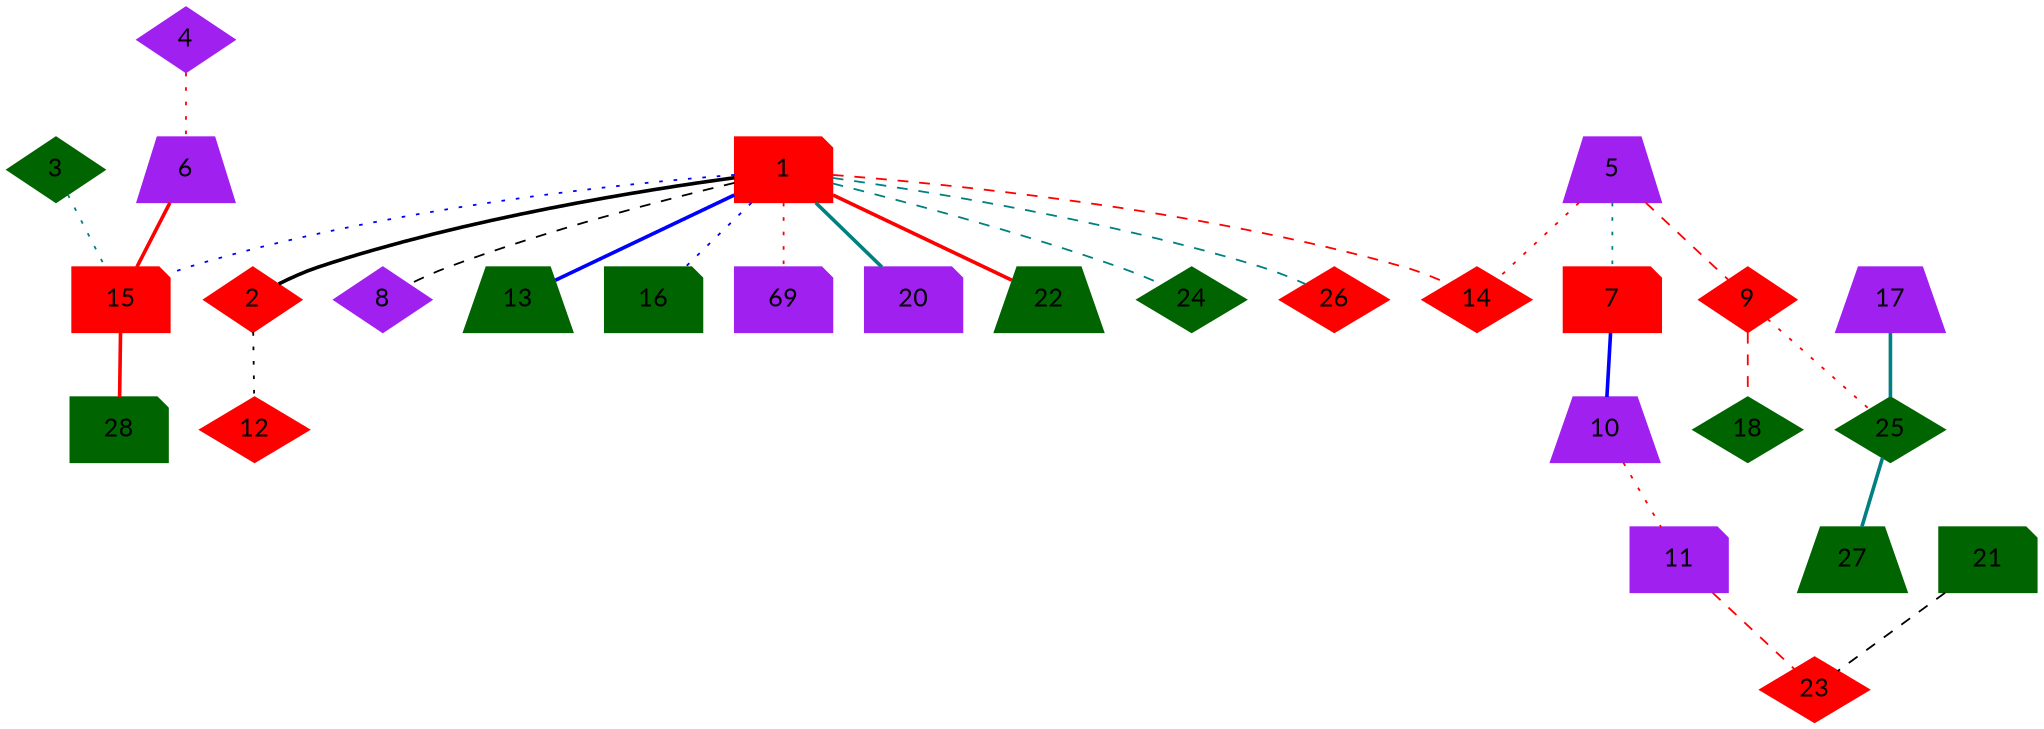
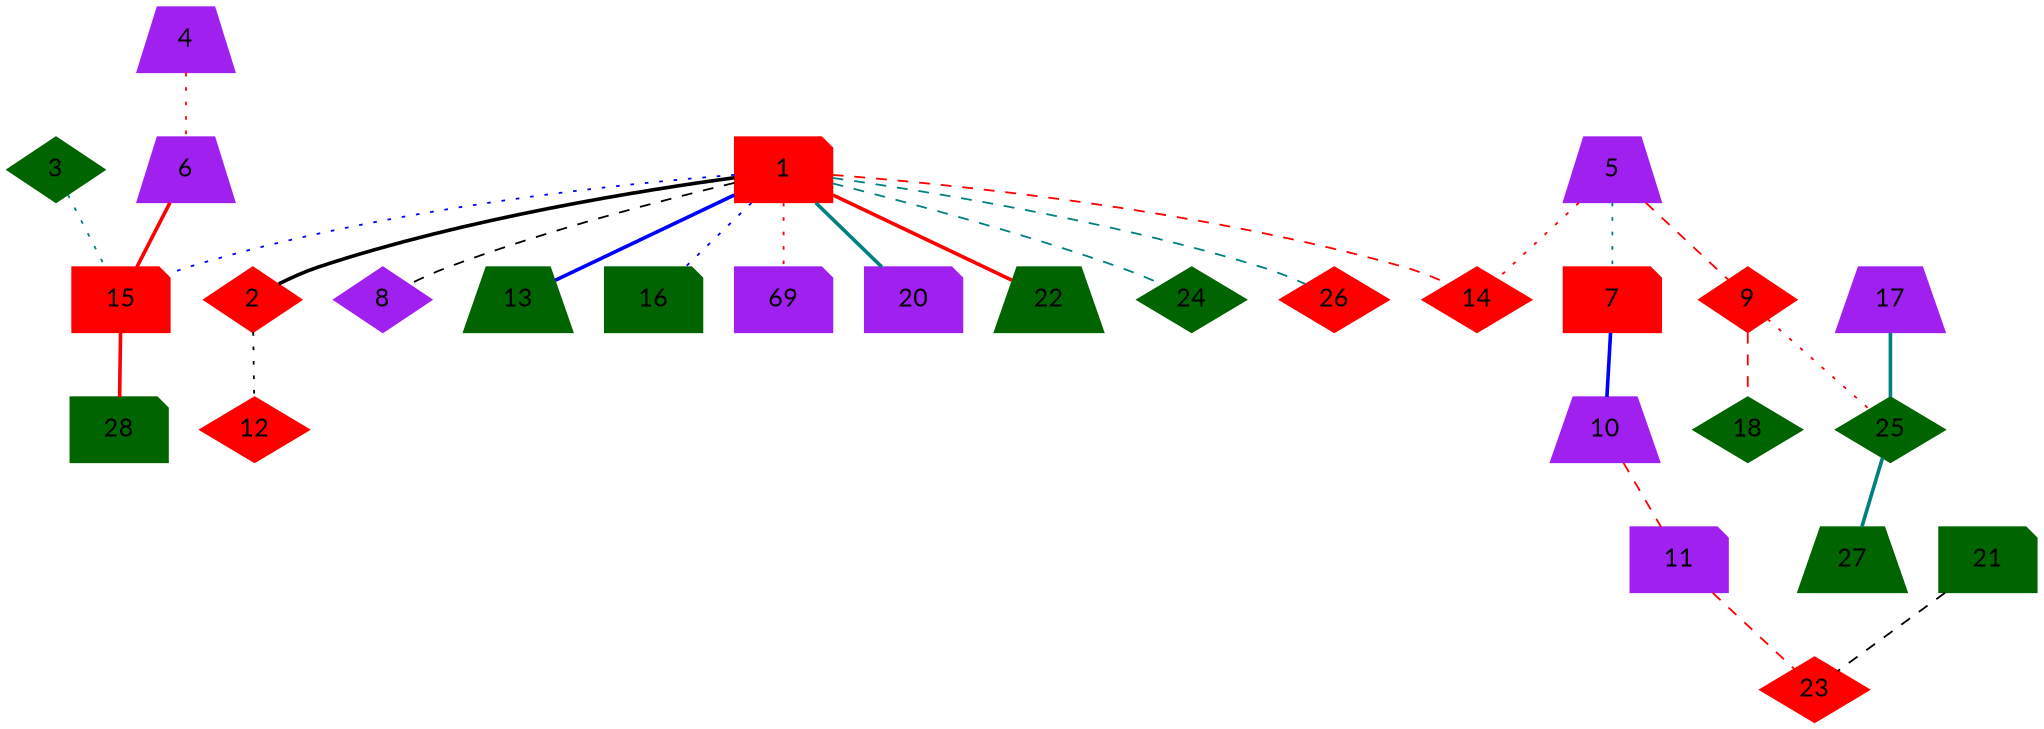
(186, 40) -> (186, 40)
(1642, 495) -> (1642, 495)
